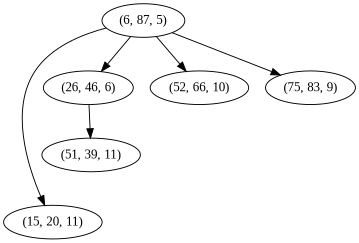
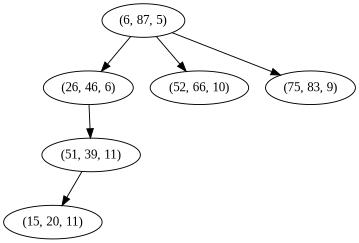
(26, 92) -> (74, 185)
